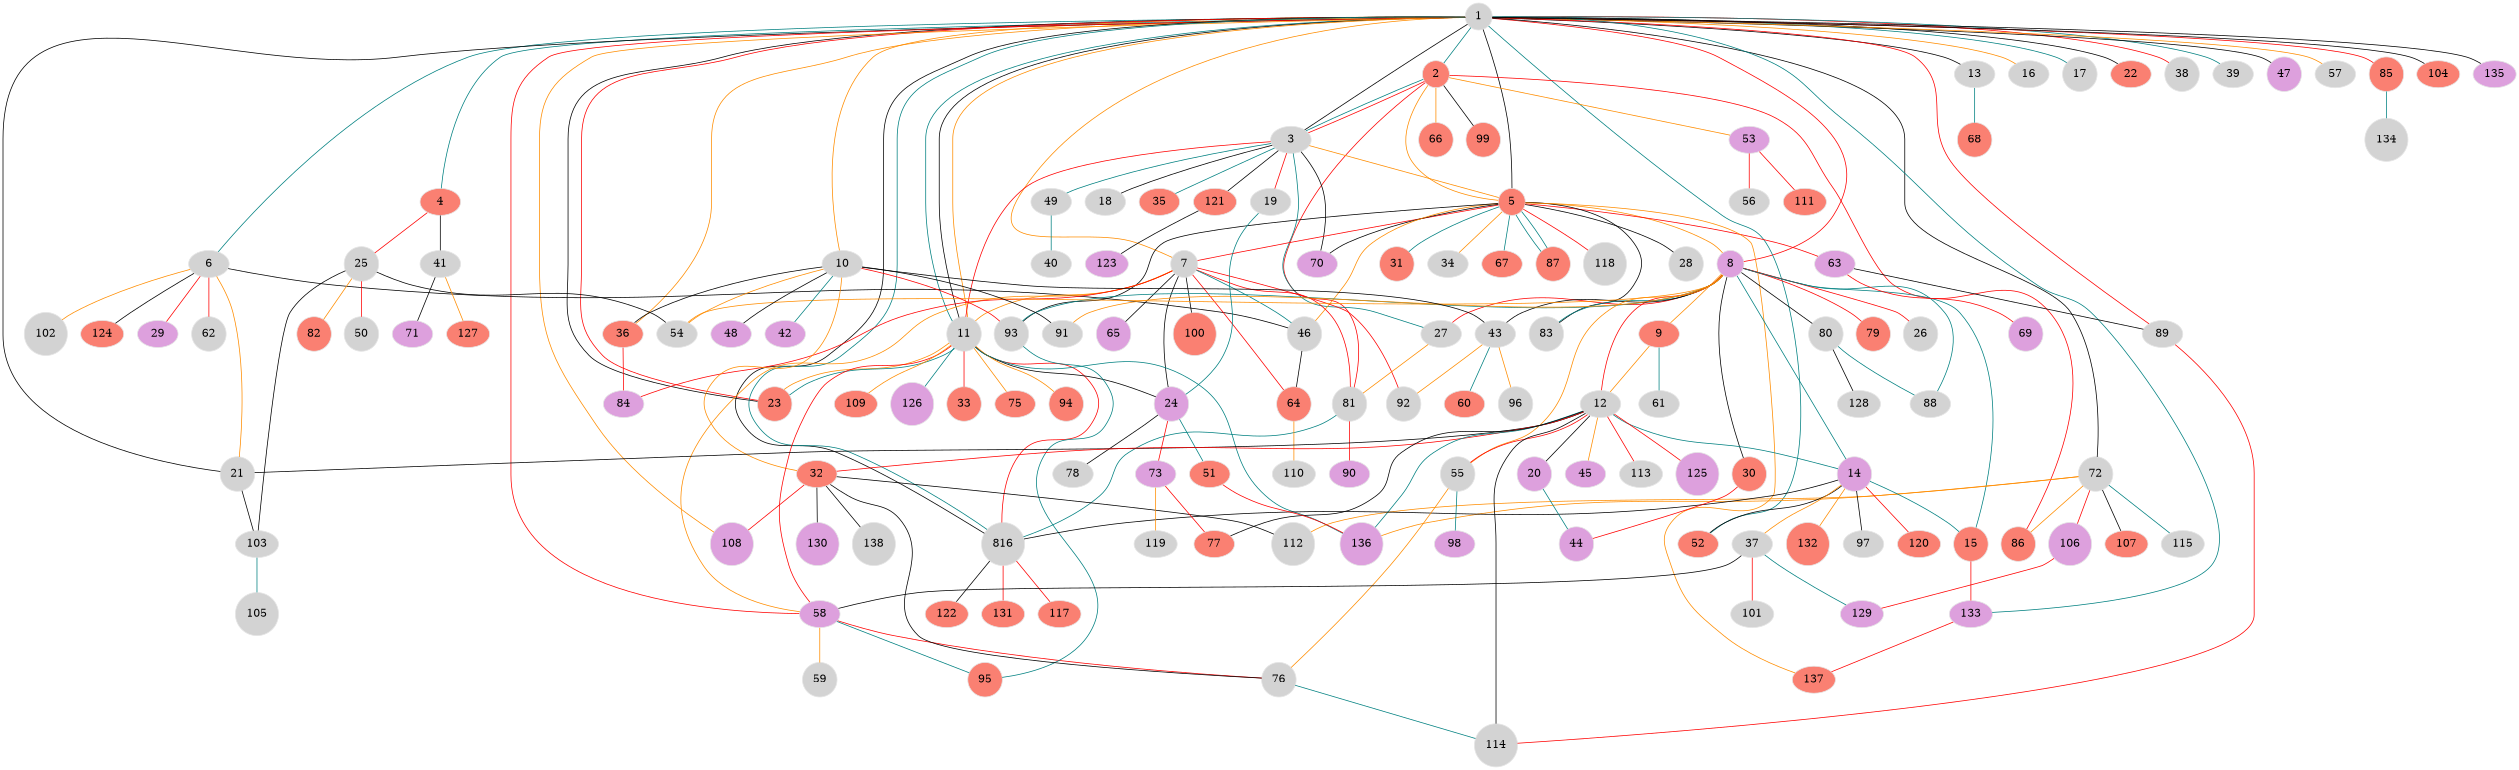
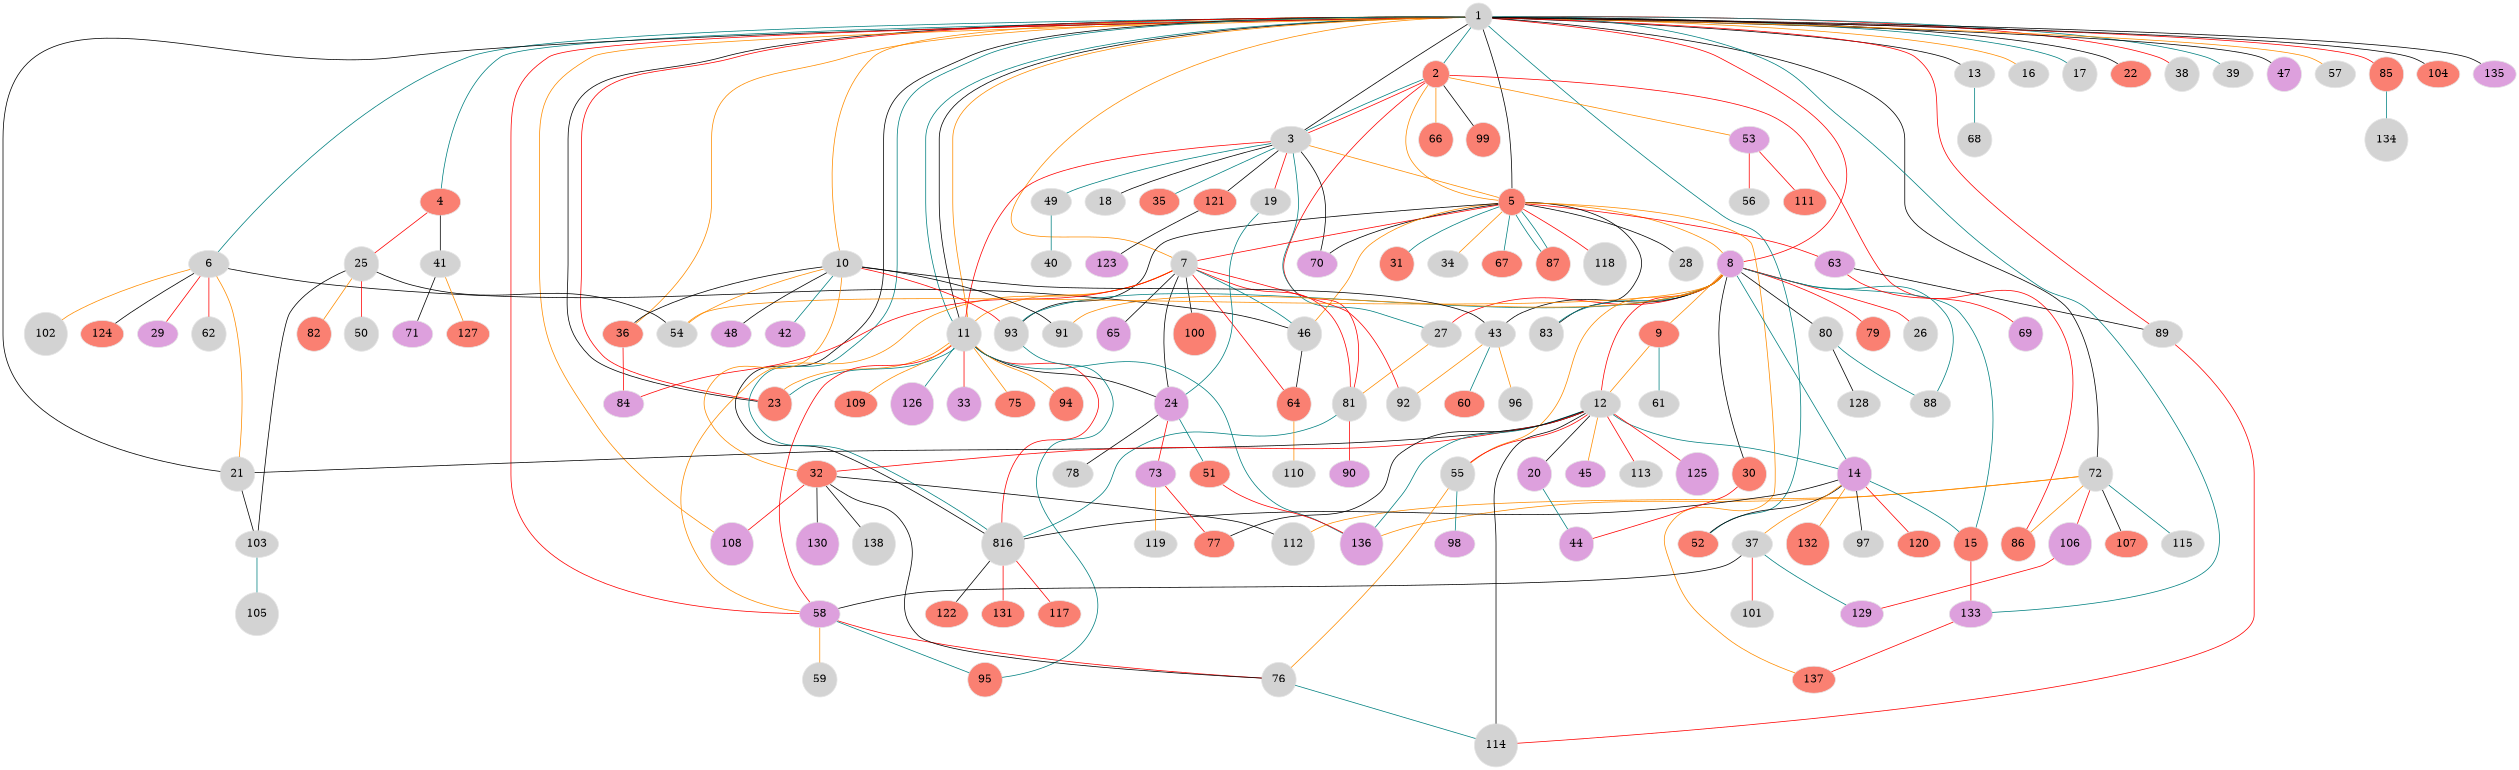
(1975, 140) -> (1975, 140)
(964, 404) -> (964, 404)
